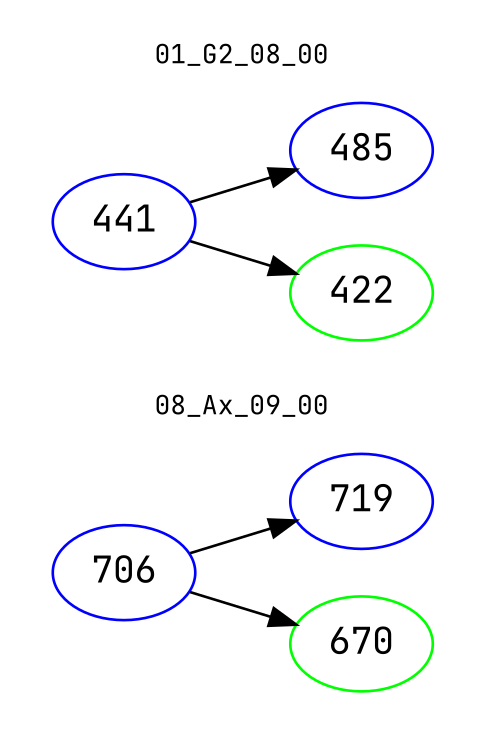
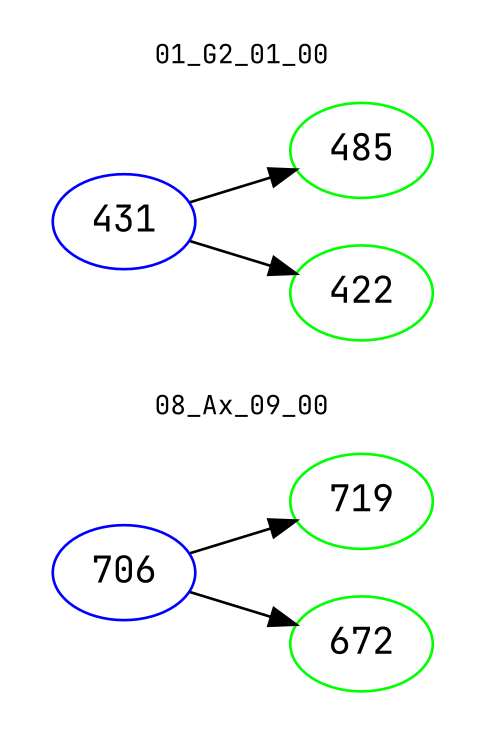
(243, 57) -> (243, 57)
(362, 150) -> (362, 150)
(124, 222) -> (124, 222)
(362, 501) -> (362, 501)
(362, 644) -> (362, 644)
